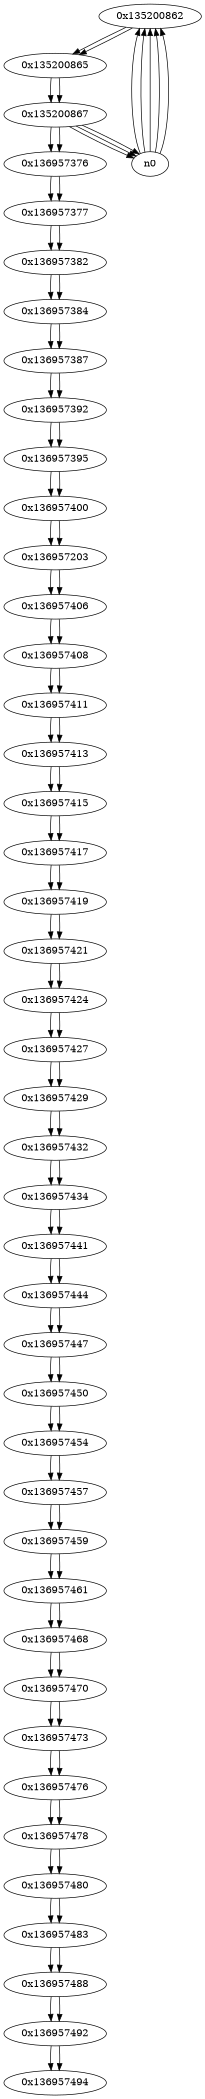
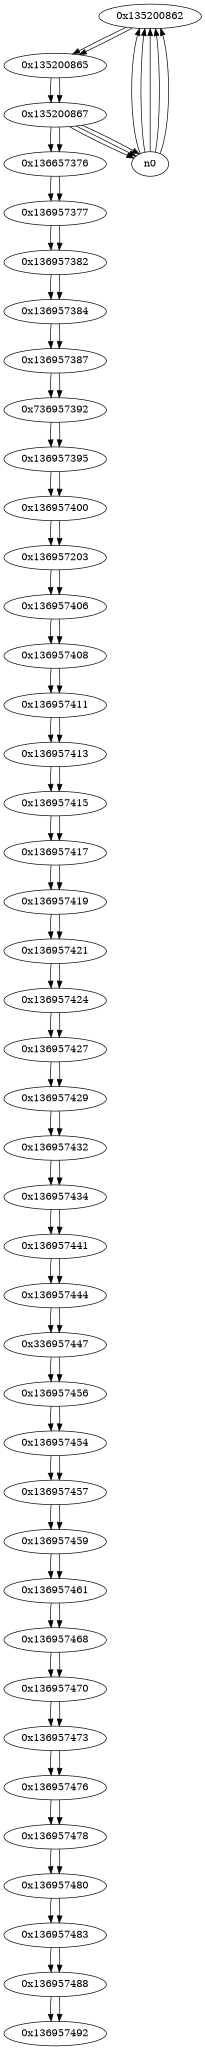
(55, 164) -> (55, 164)
(55, 410) -> (55, 410)
(55, 1345) -> (55, 1345)
(55, 1394) -> (55, 1394)
(55, 2083) -> none
